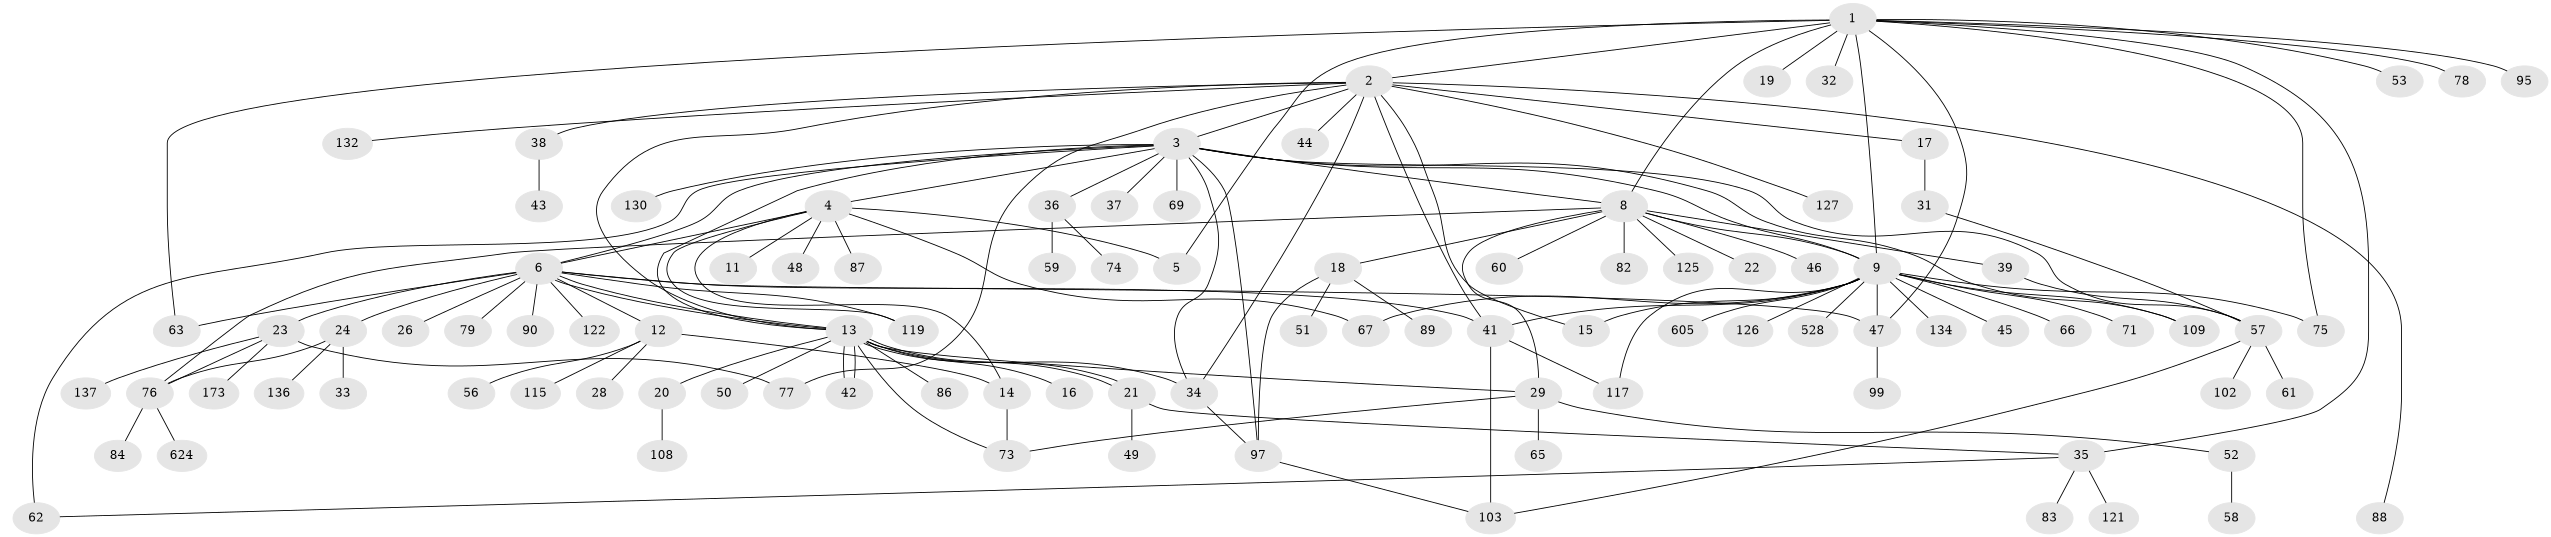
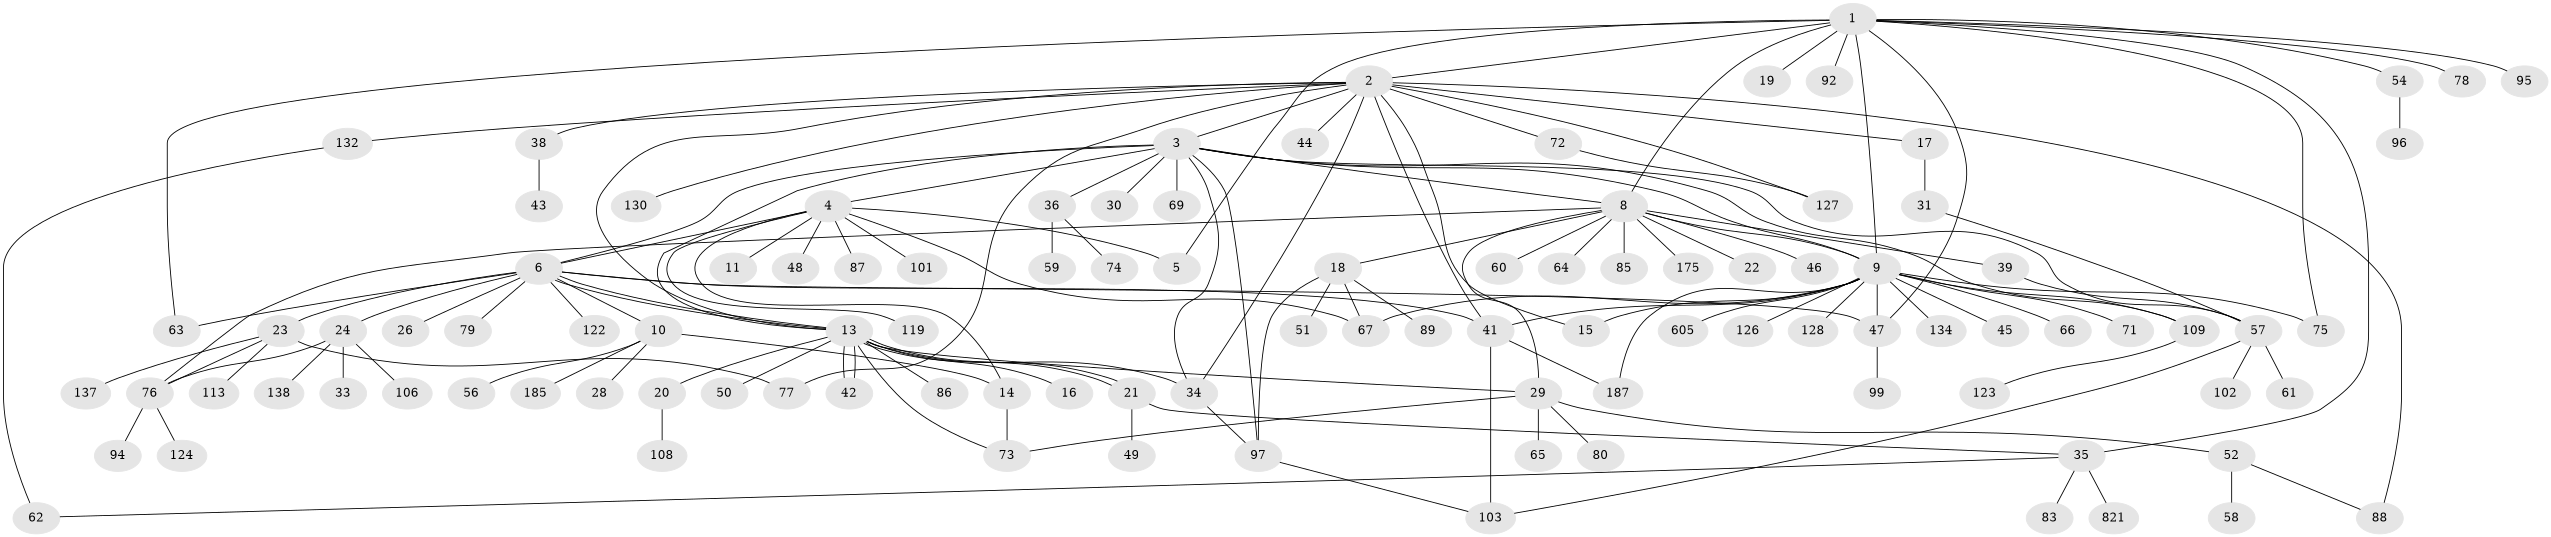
(1830, 81) -> (1830, 81)
(2400, 81) -> (2400, 81)
none -> (1558, 144)
none -> (2400, 144)
(903, 156) -> (998, 121)
(1115, 206) -> (1115, 206)
(528, 243) -> (39, 225)
none -> (922, 269)
none -> (1562, 269)
(1624, 269) -> (1624, 269)
(1688, 269) -> (1688, 269)
(729, 292) -> none
none -> (1355, 306)
(530, 331) -> none
(659, 331) -> (659, 331)
(1813, 331) -> (1813, 331)
(214, 393) -> (214, 393)
(279, 393) -> (279, 393)
none -> (407, 393)
(536, 393) -> (536, 393)
(1618, 393) -> (1618, 393)
none -> (1985, 393)
(118, 456) -> (118, 456)
(182, 456) -> (182, 456)
none -> (1601, 456)
none -> (2306, 487)
(2114, 518) -> (2114, 518)
